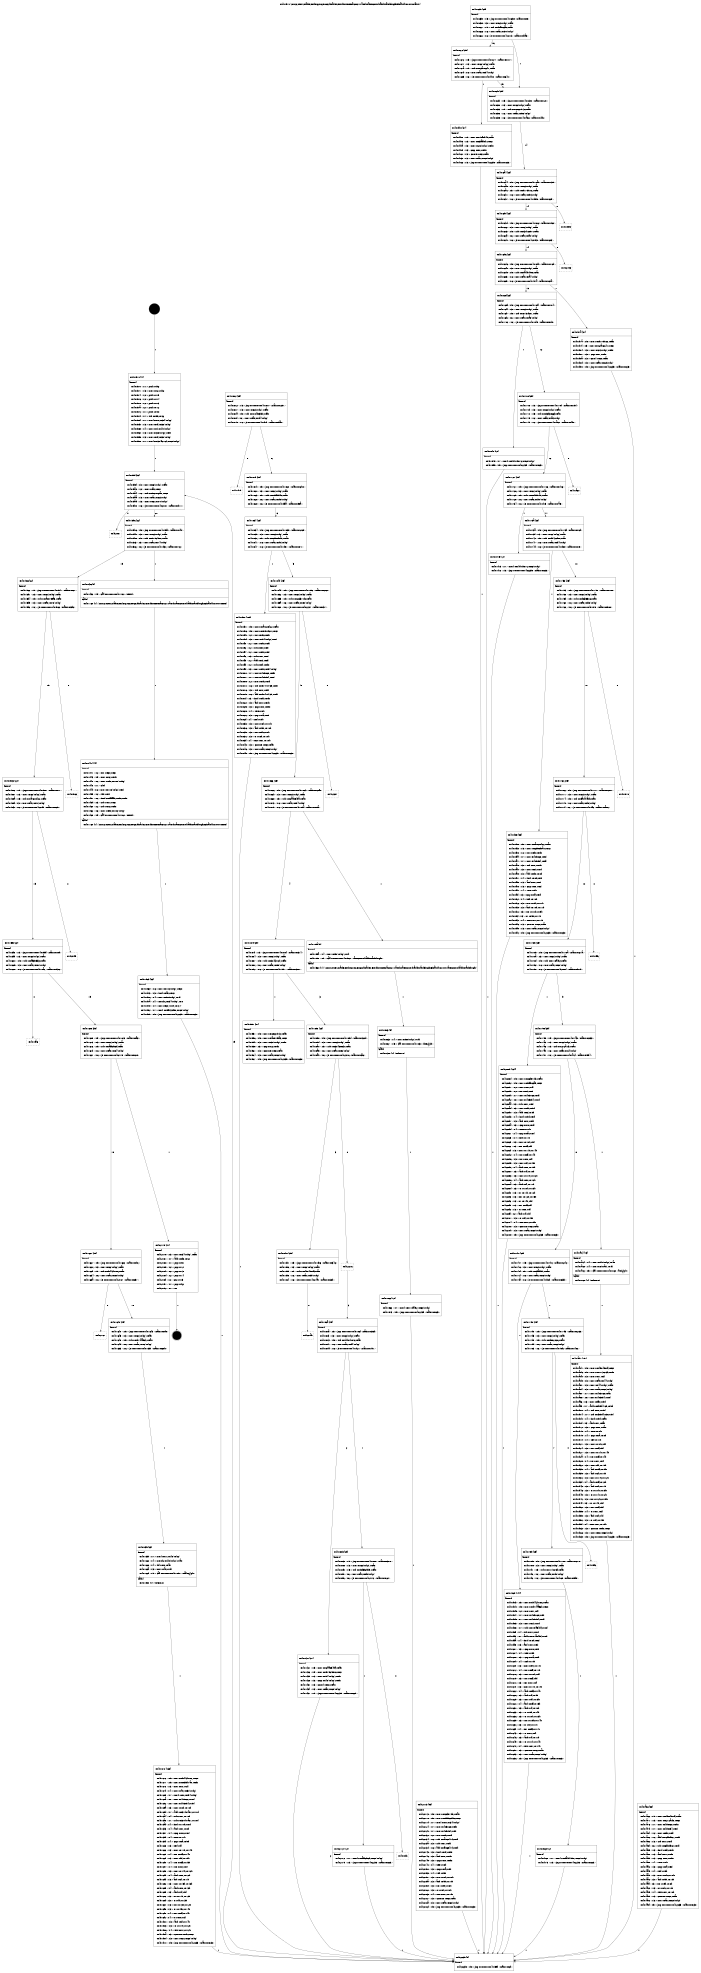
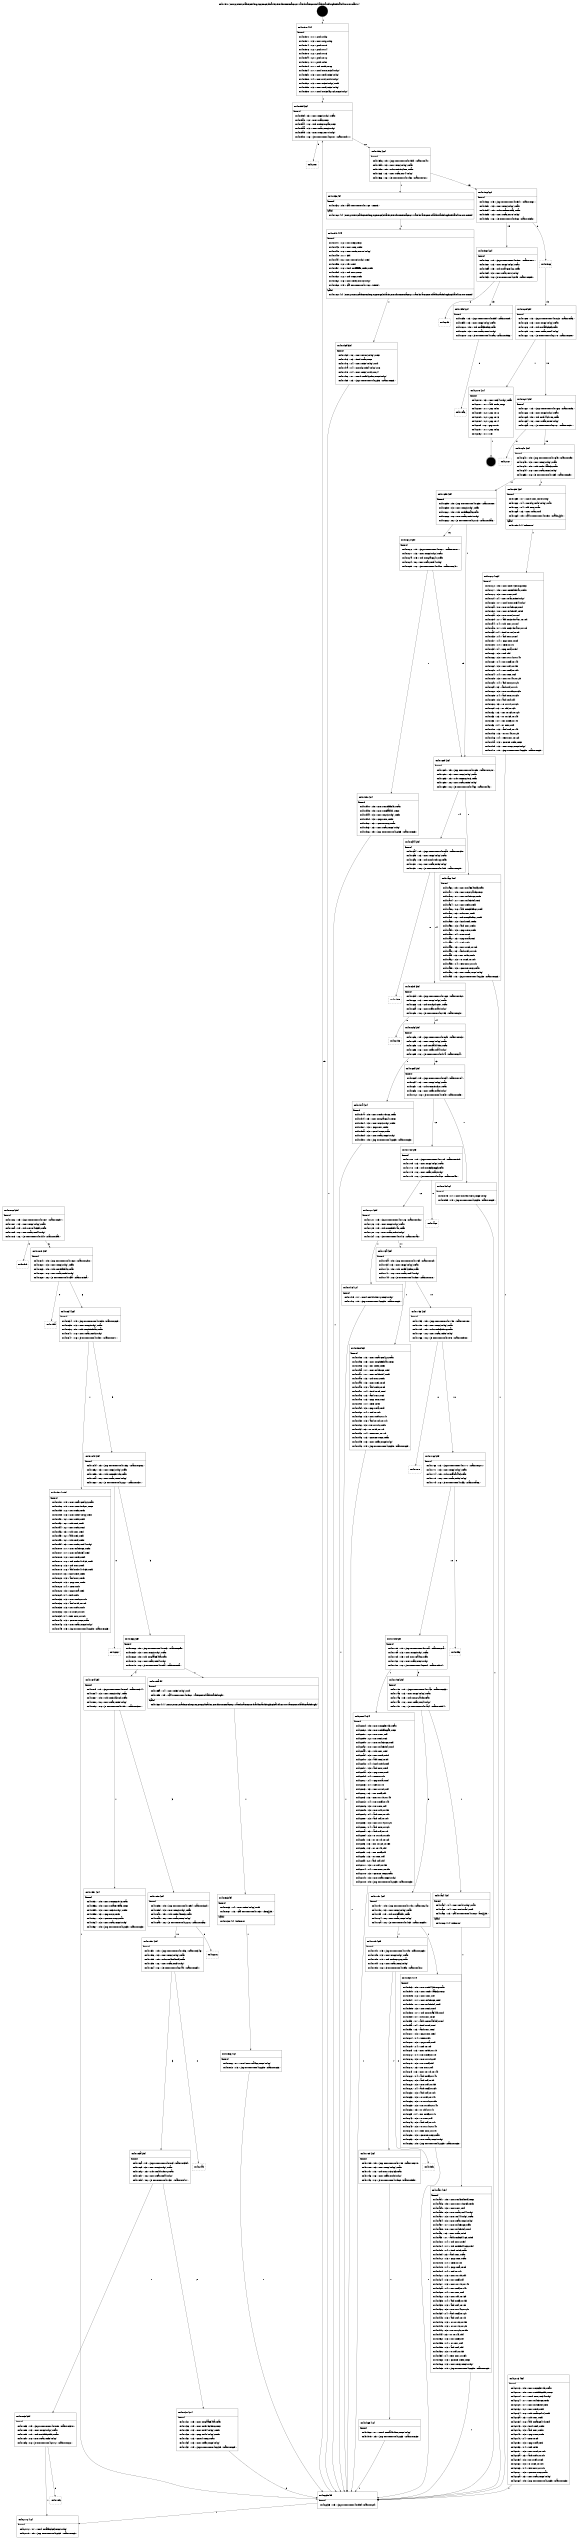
none -> (506, 484)
none -> (467, 832)
(71, 999) -> (546, 286)
(335, 1152) -> (177, 1934)
(347, 1294) -> (166, 2060)
none -> (51, 1325)
(386, 1936) -> (199, 2513)
